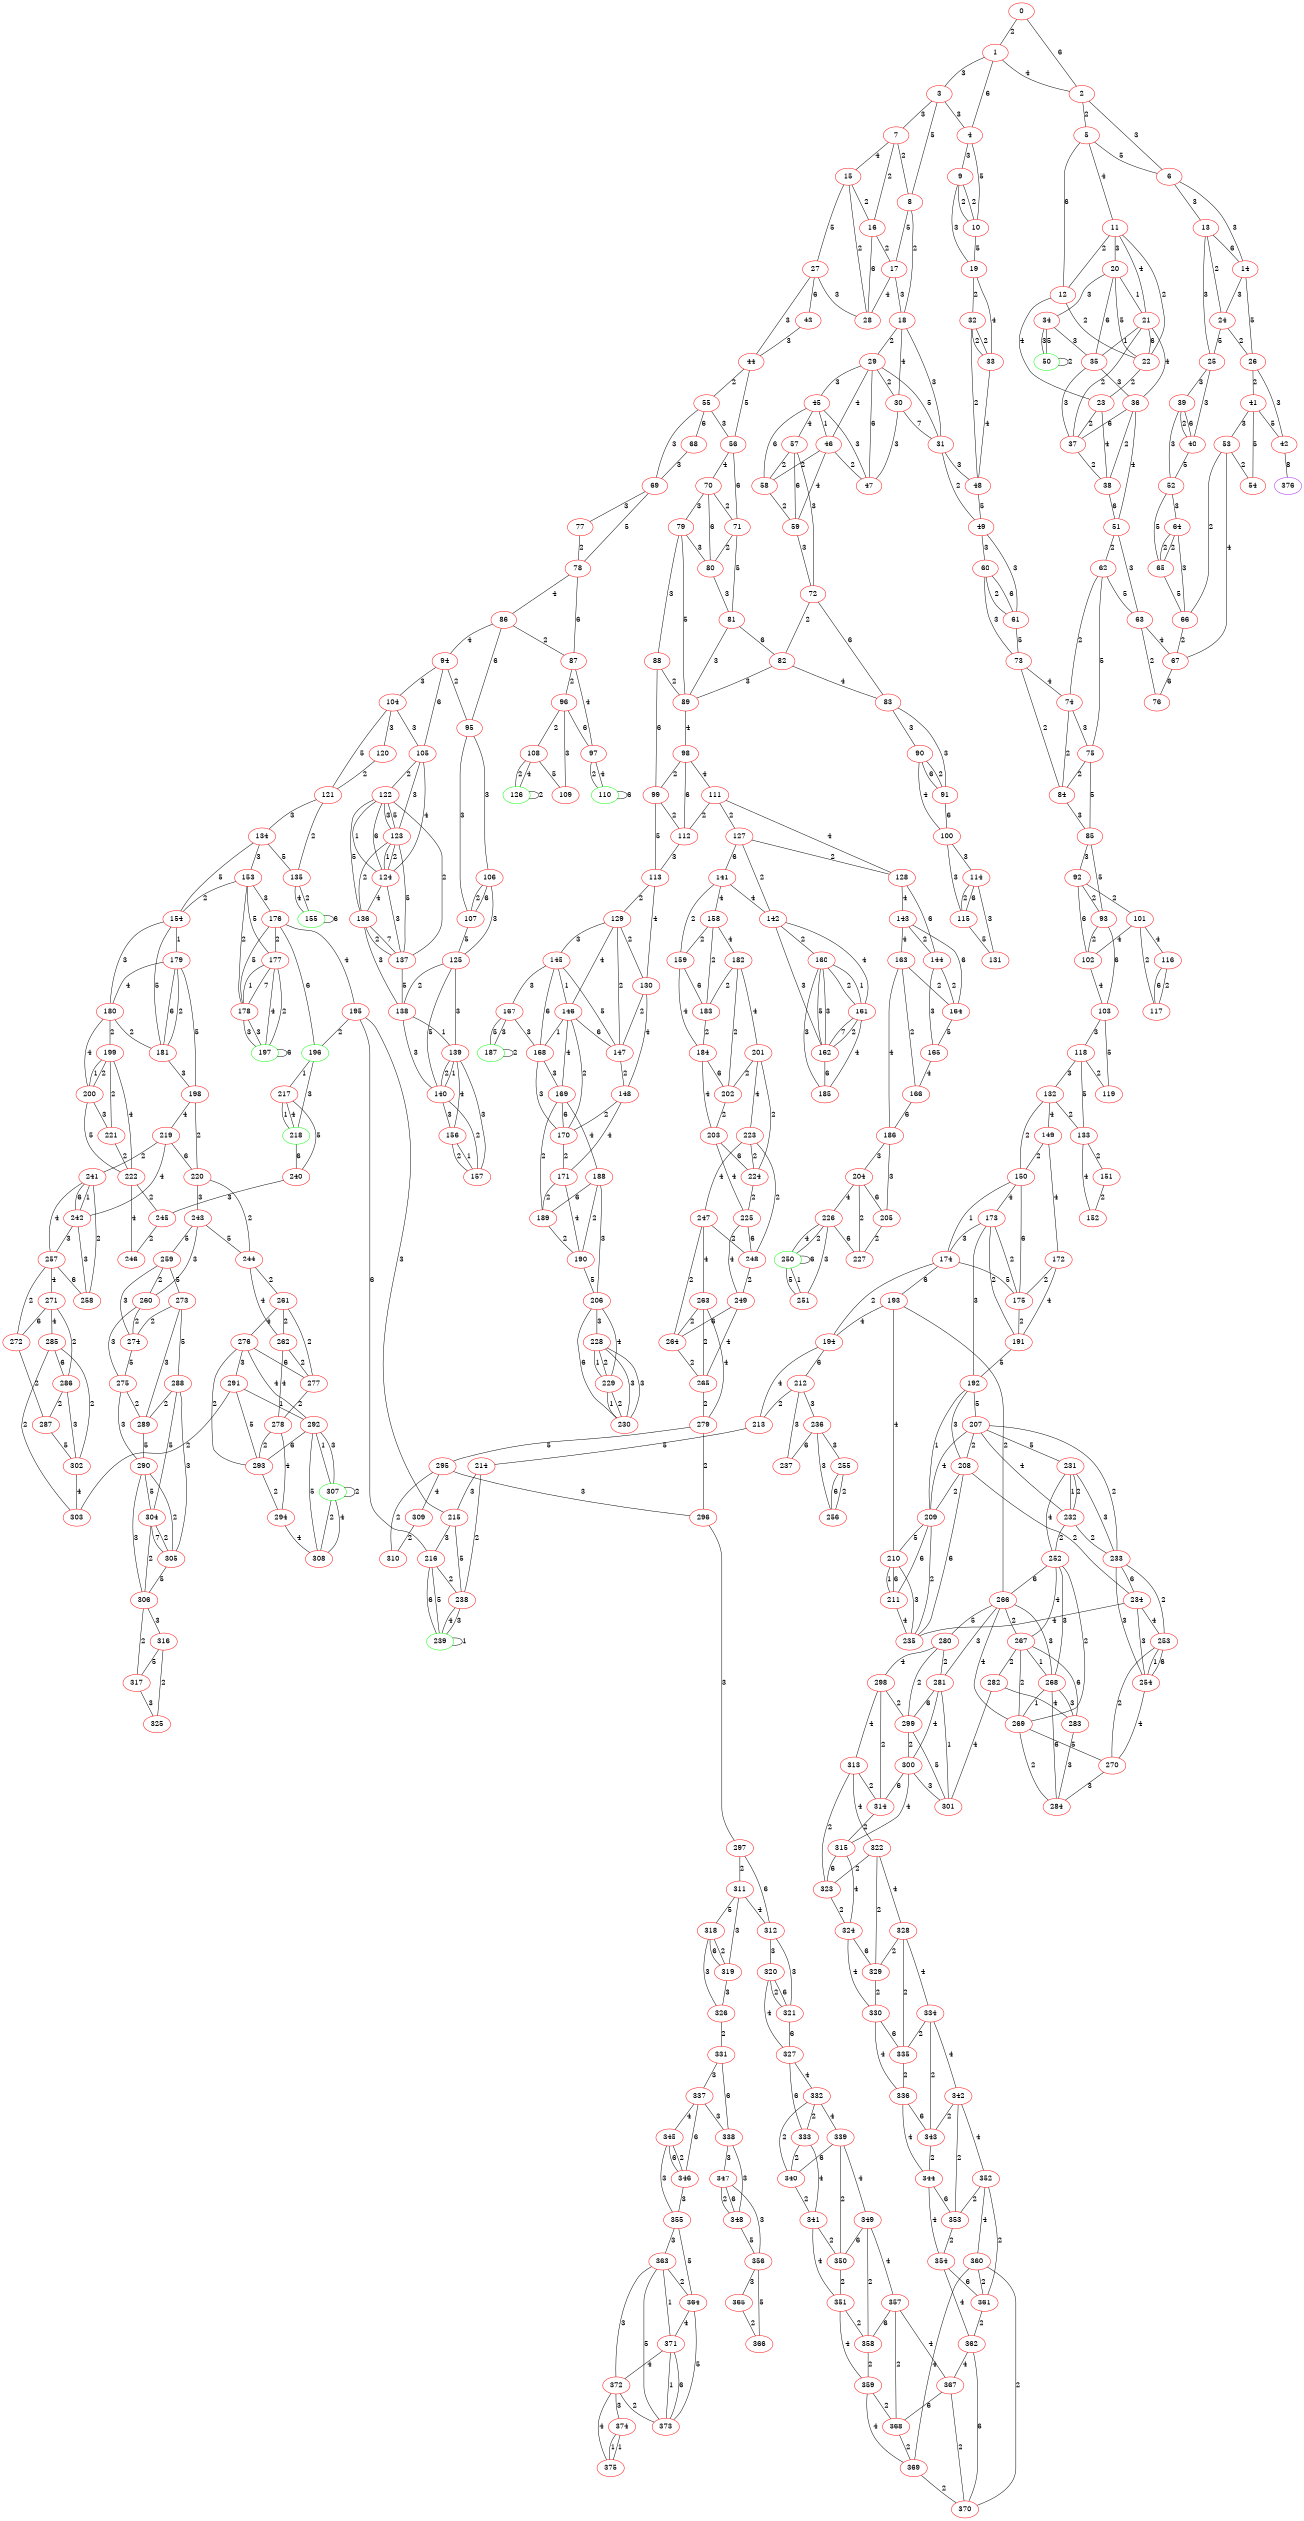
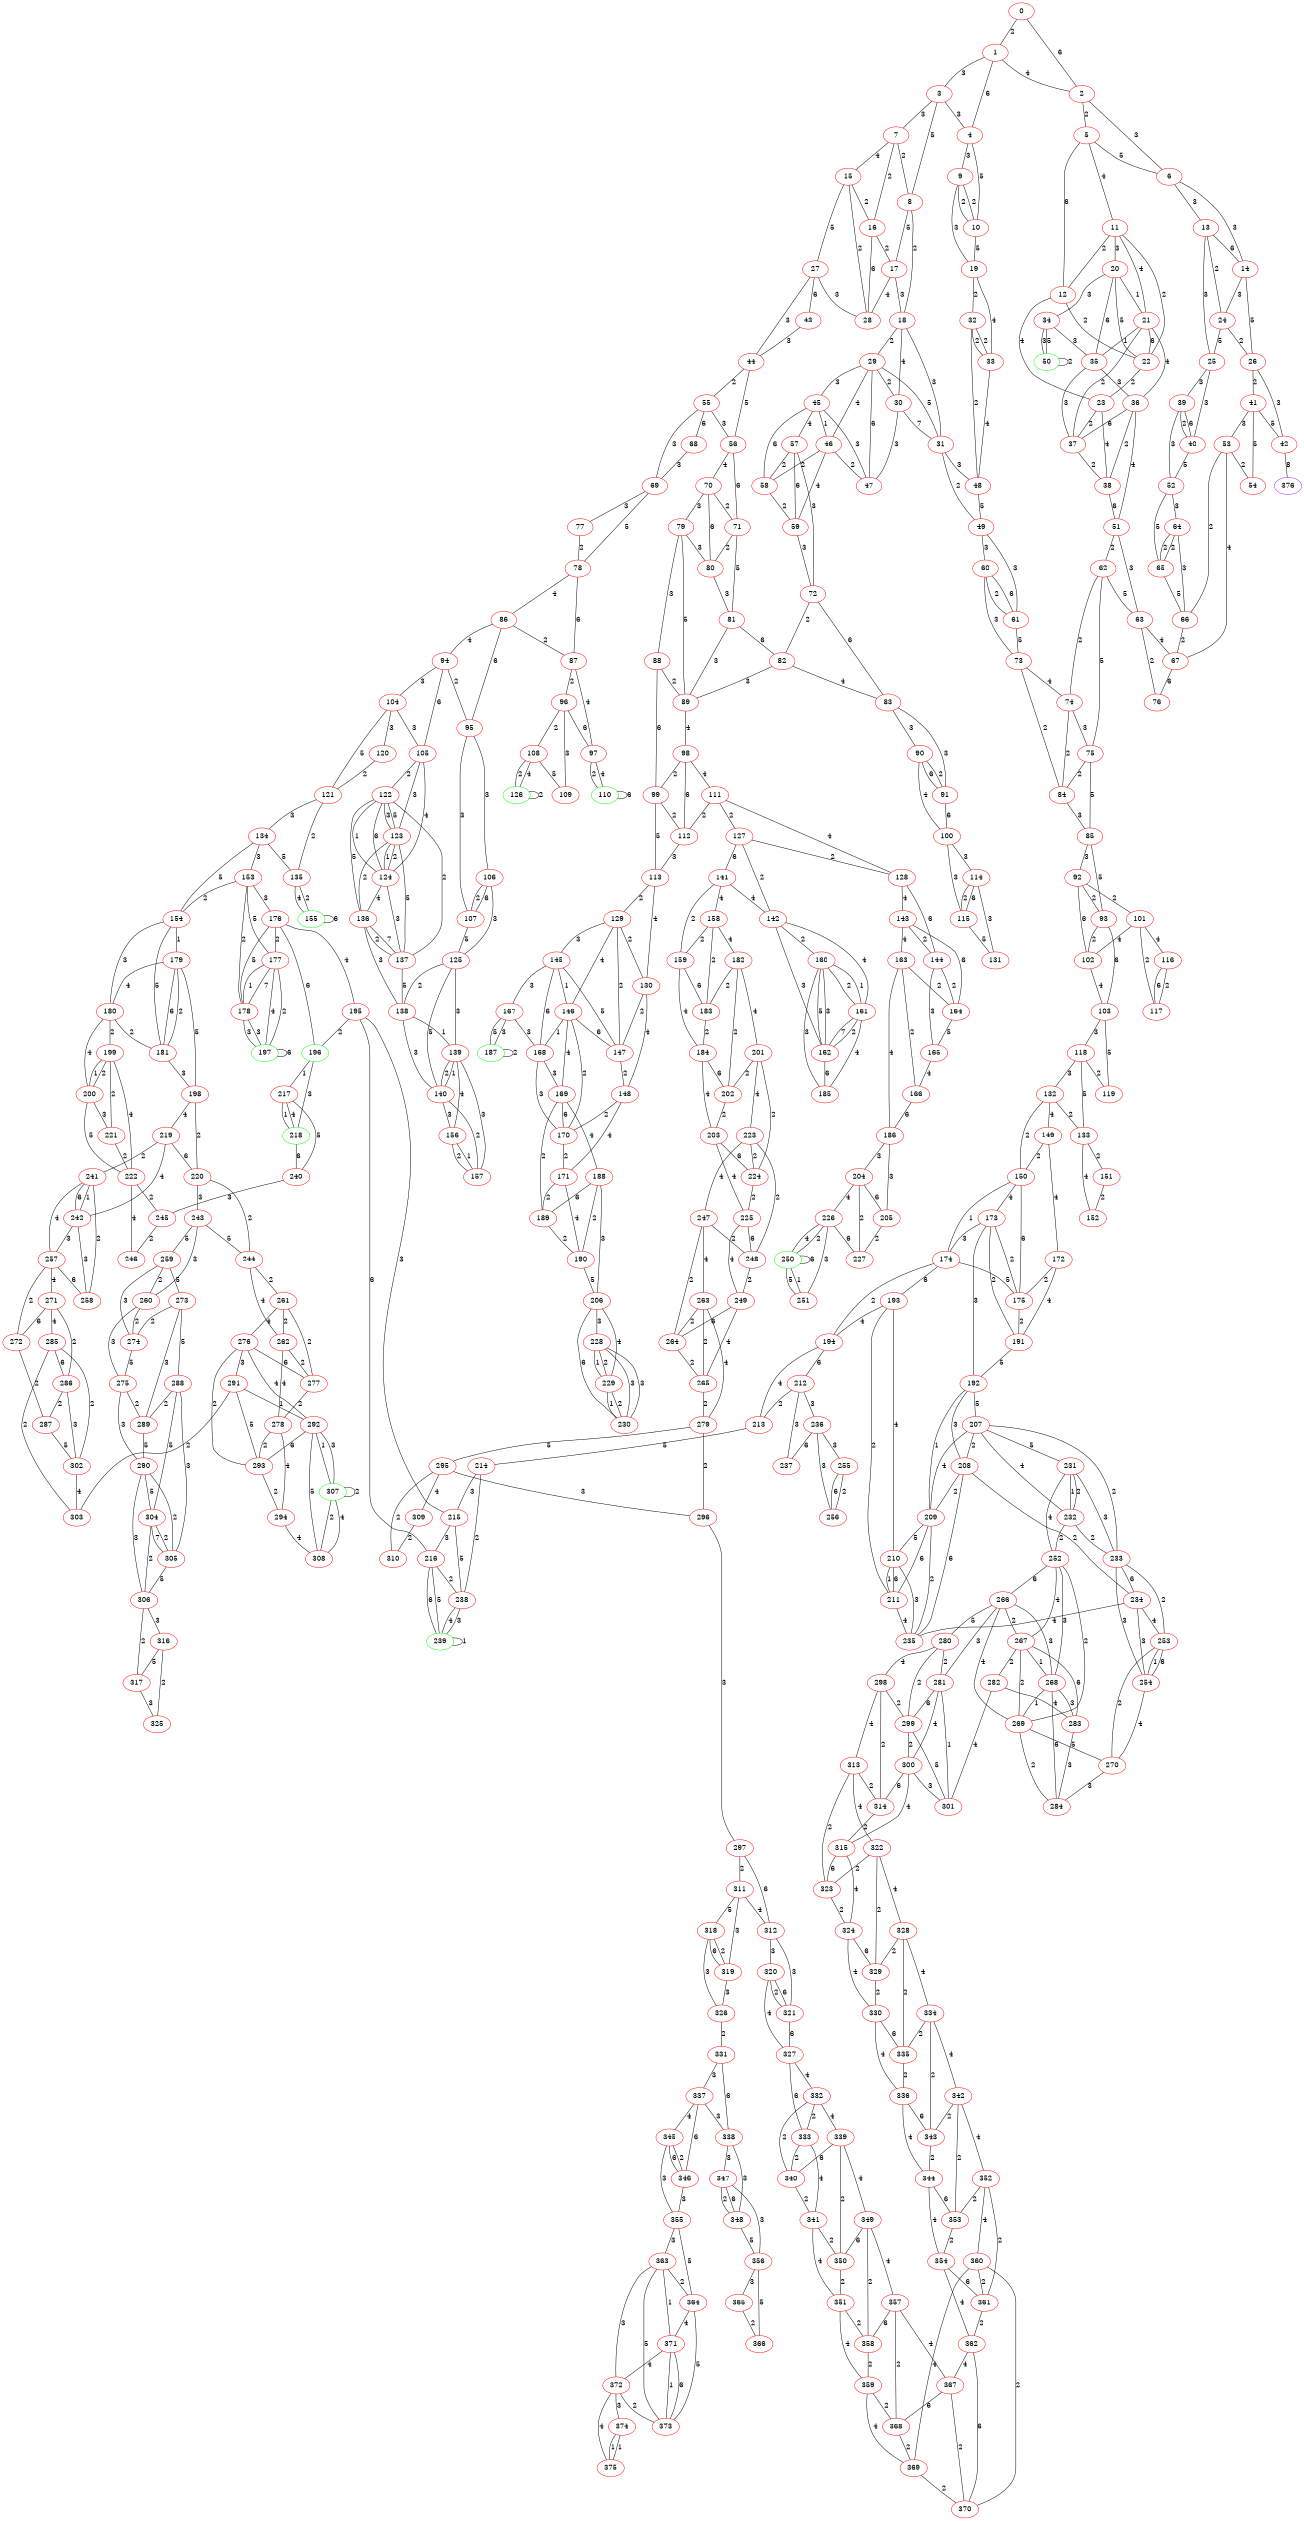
(1003, 1417) -> (871, 1450)
